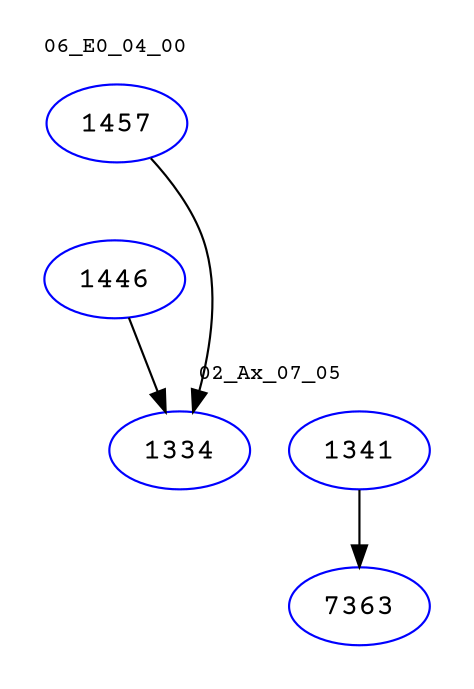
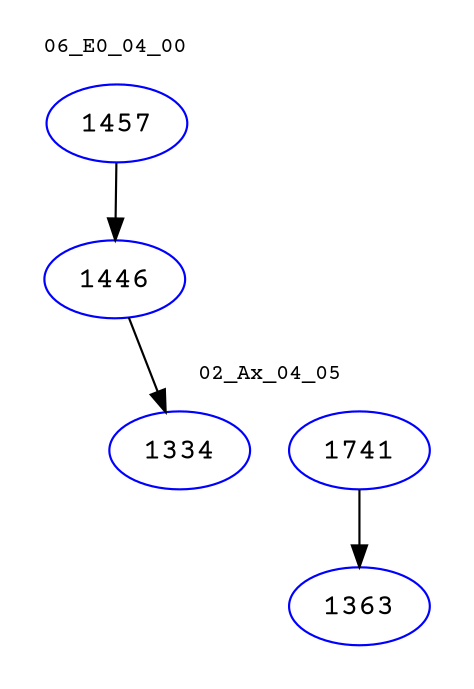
(192, 214) -> (116, 191)
(271, 374) -> (271, 374)
(359, 450) -> (359, 450)
(359, 606) -> (359, 606)
